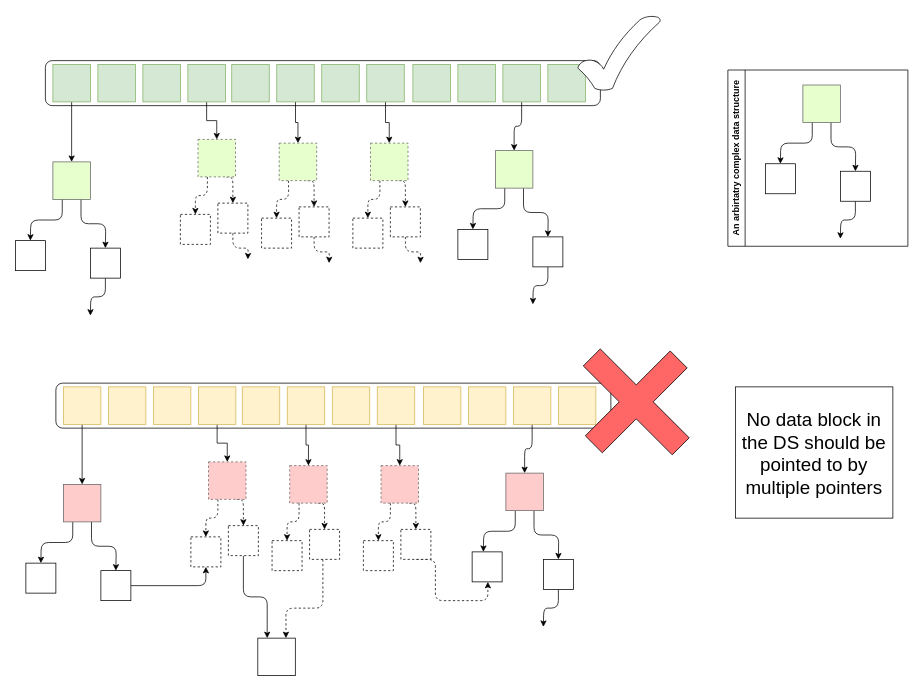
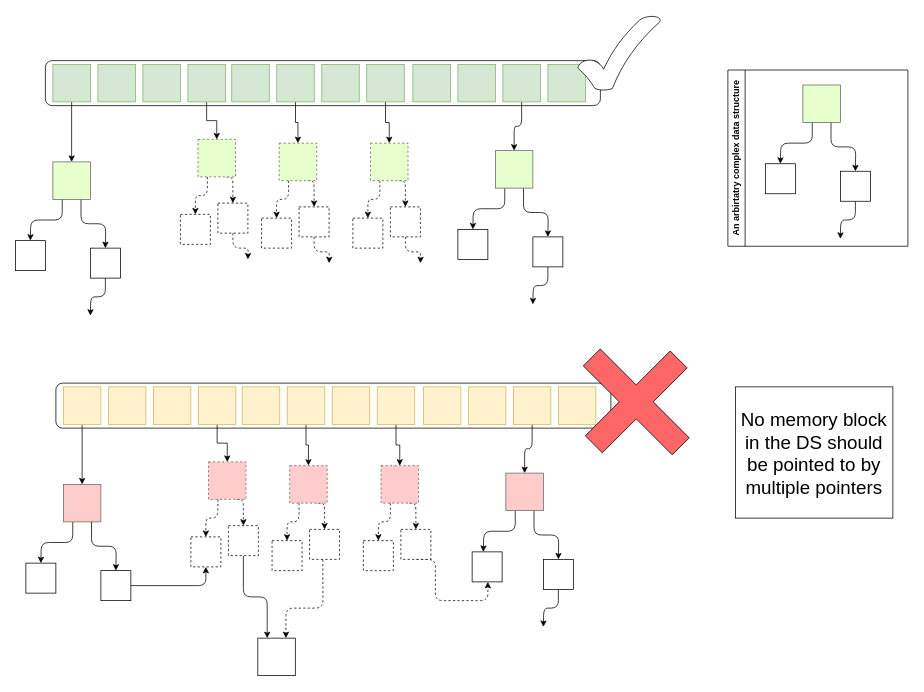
(814, 453) -> (814, 453)
